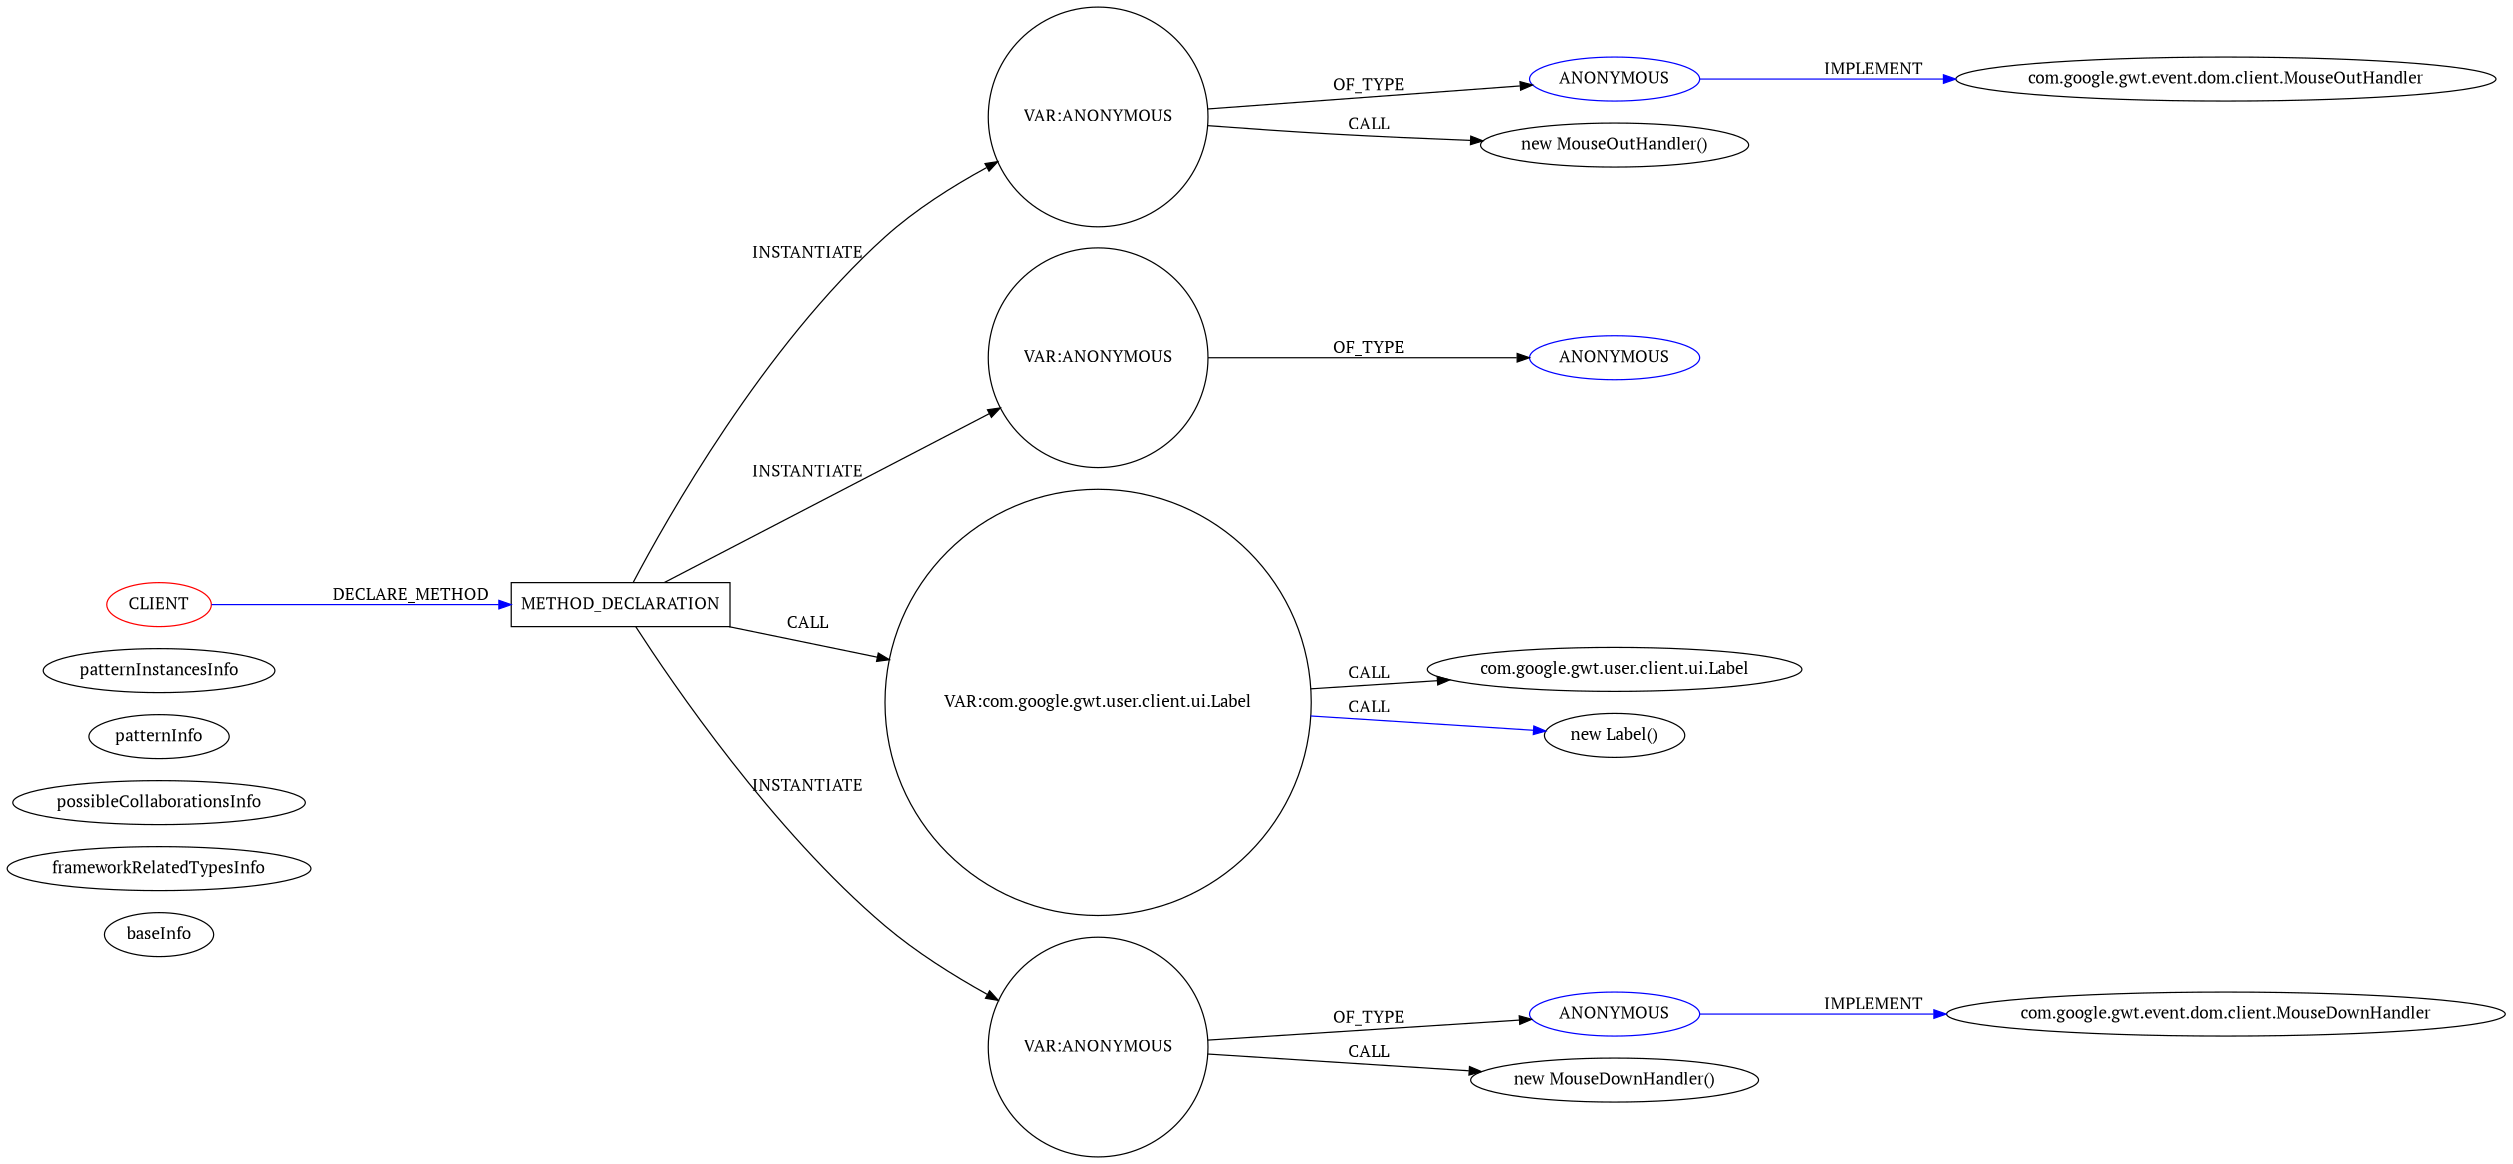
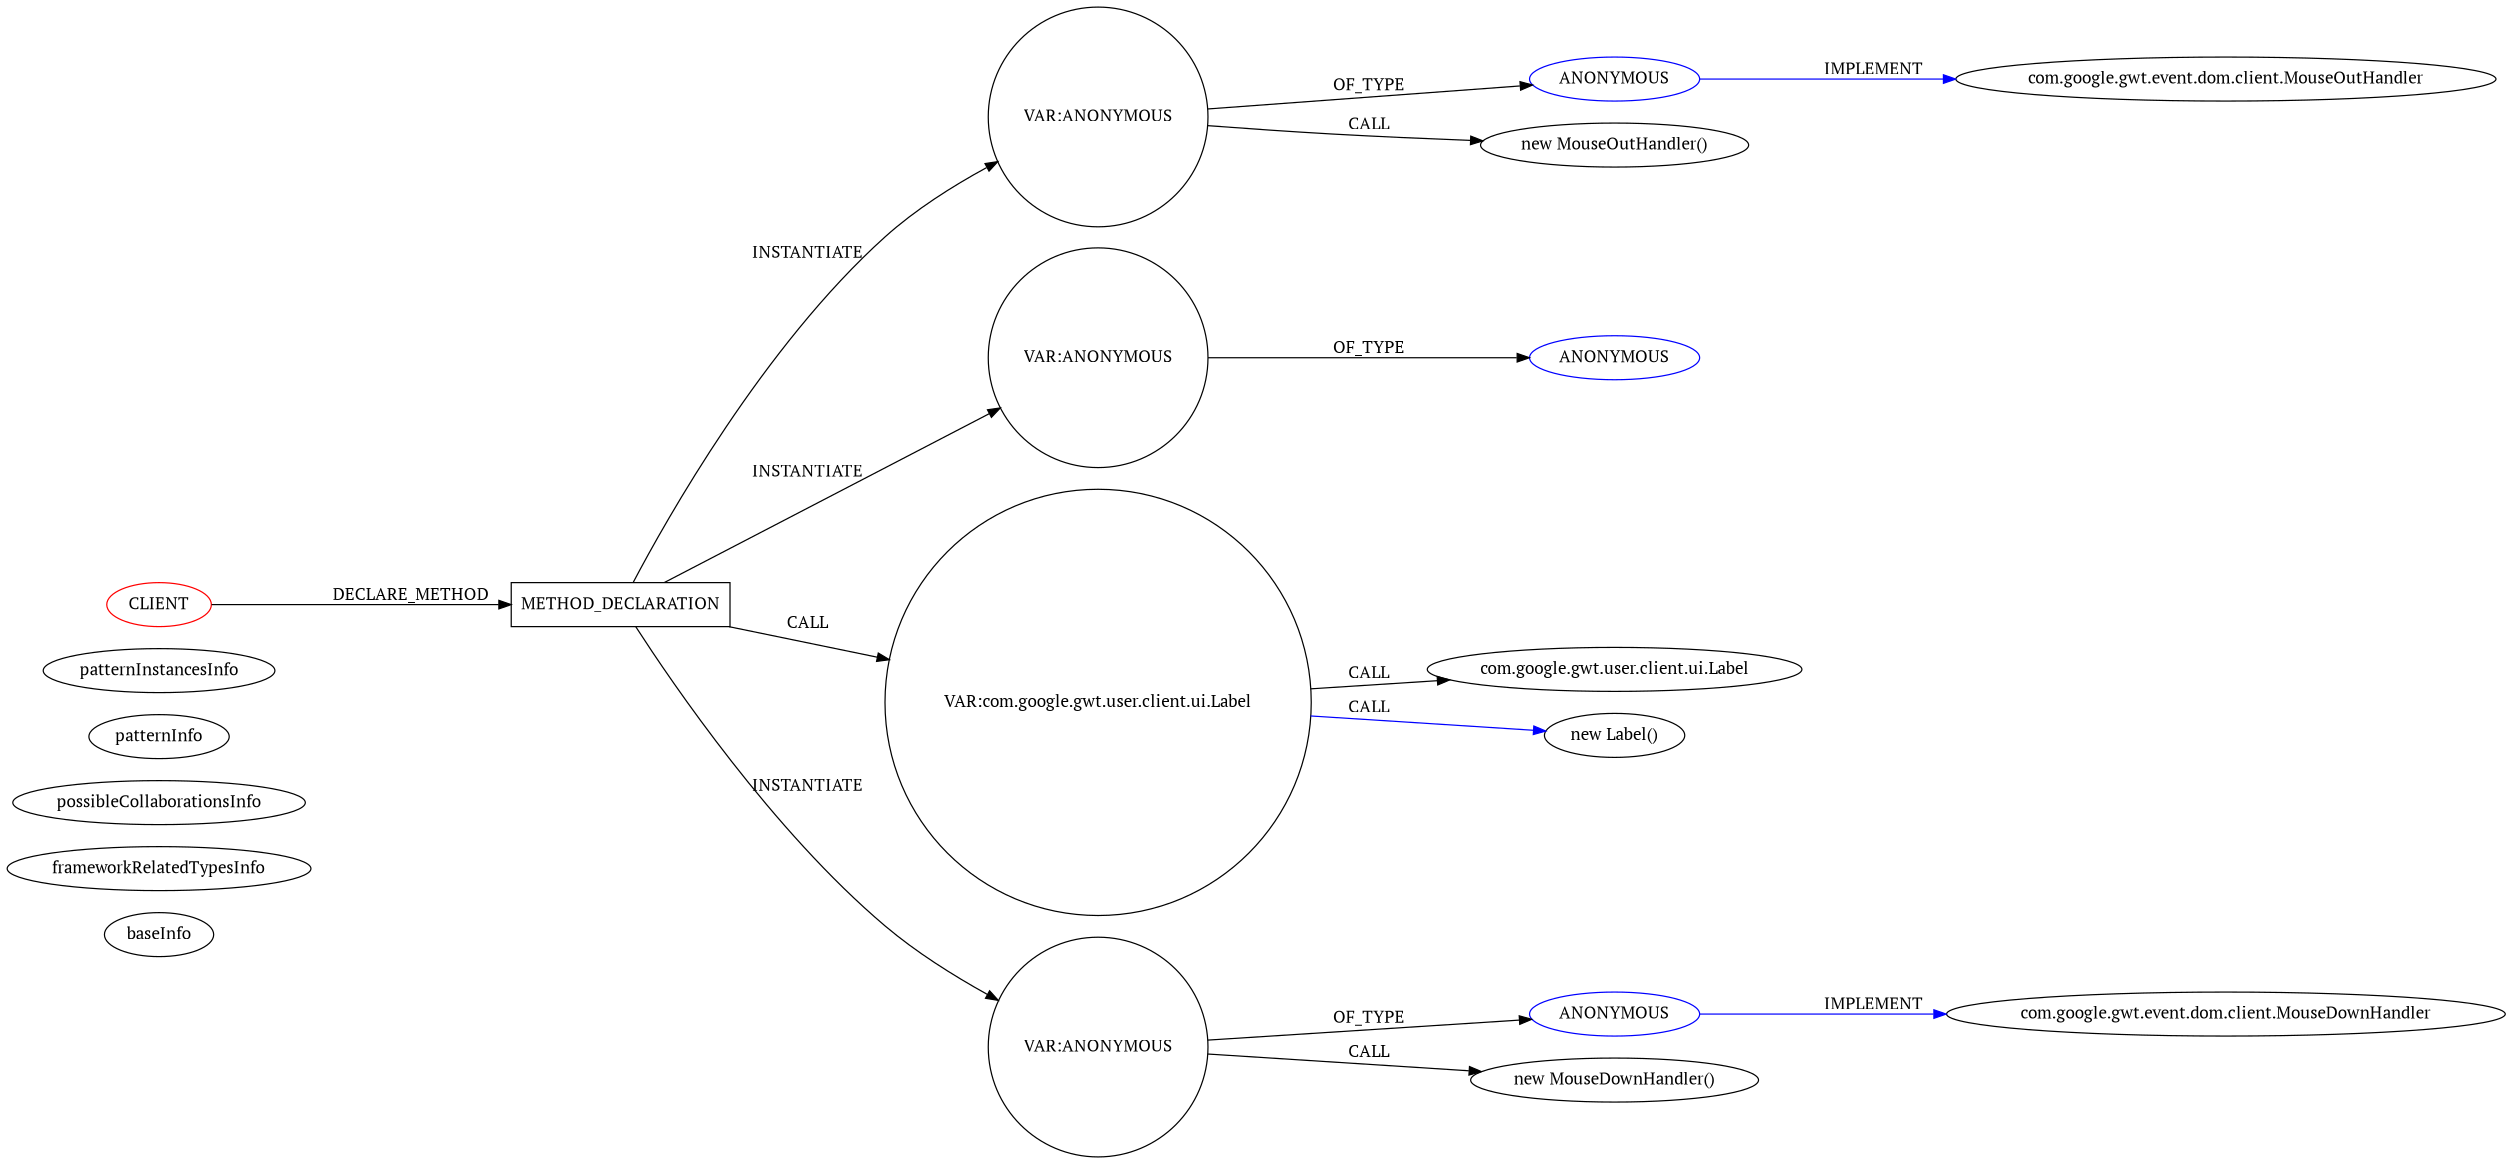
(355, 605) -> (355, 605)
